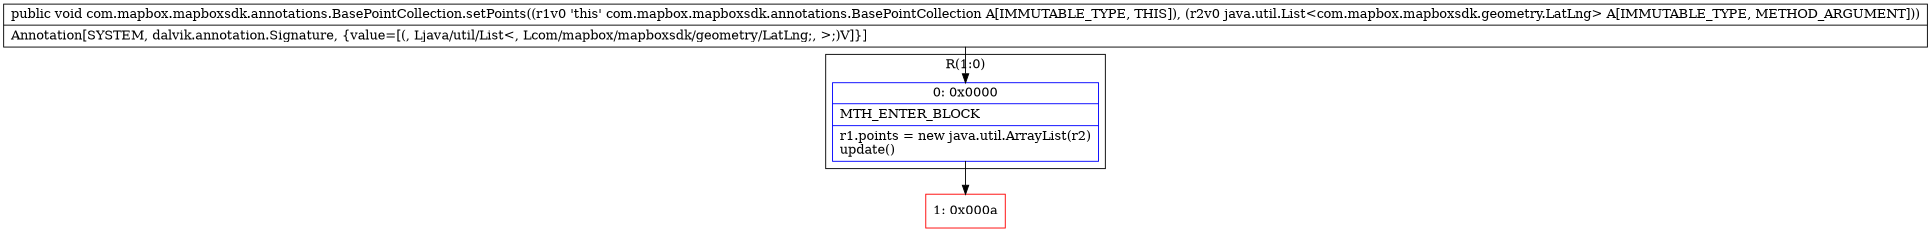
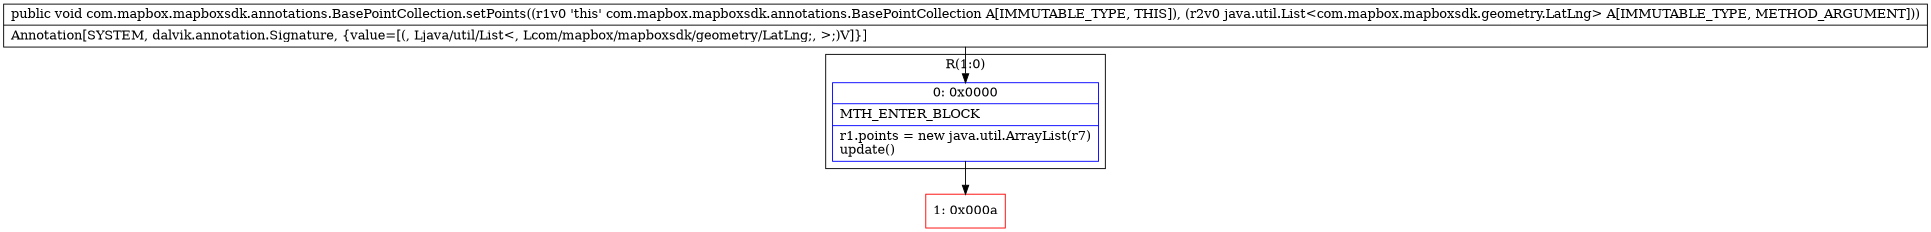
(966, 136) -> (966, 136)
